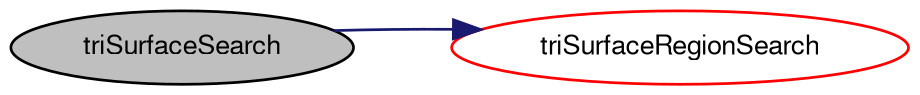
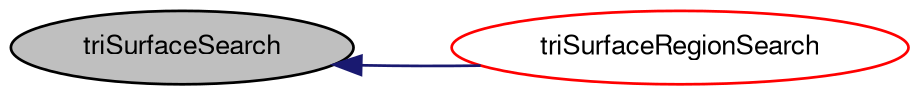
(393, 29) -> (421, 66)
